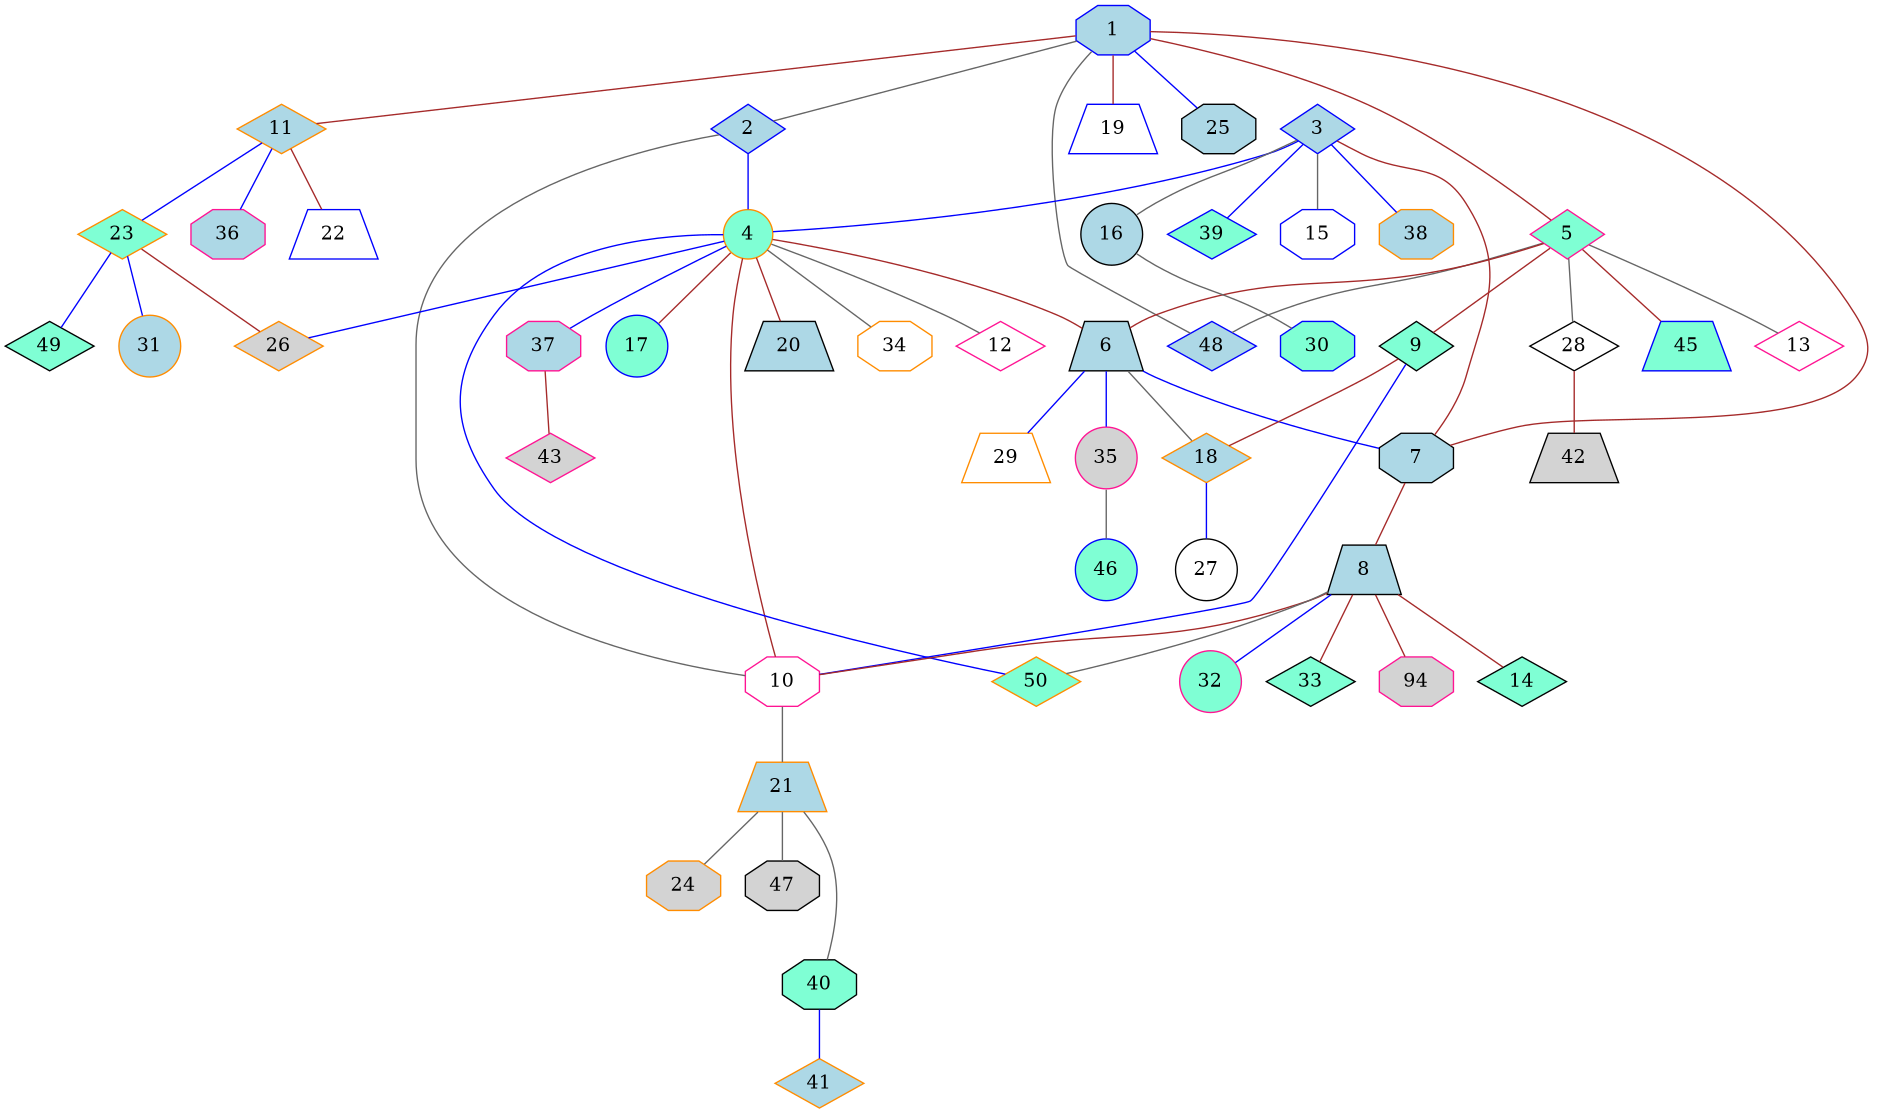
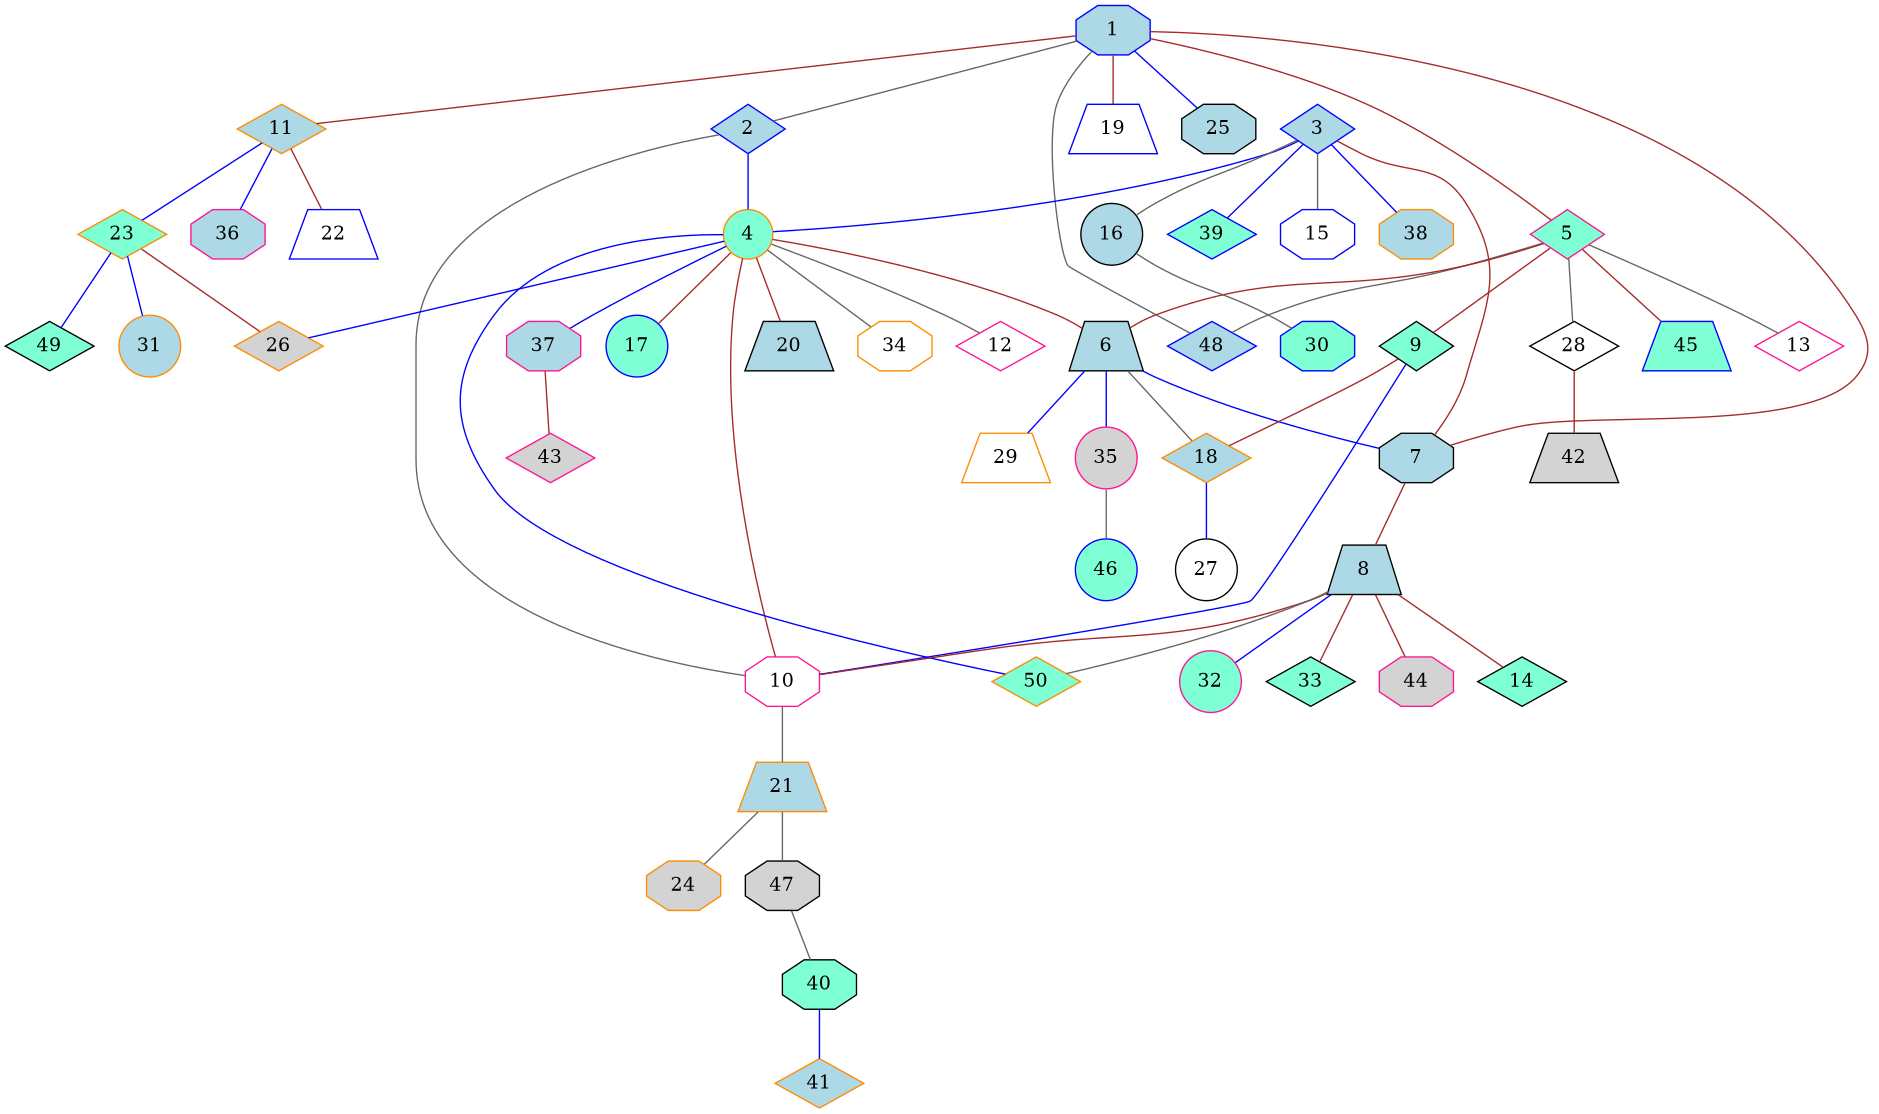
(1416, 682) -> (1416, 682)
(836, 882) -> (801, 935)
